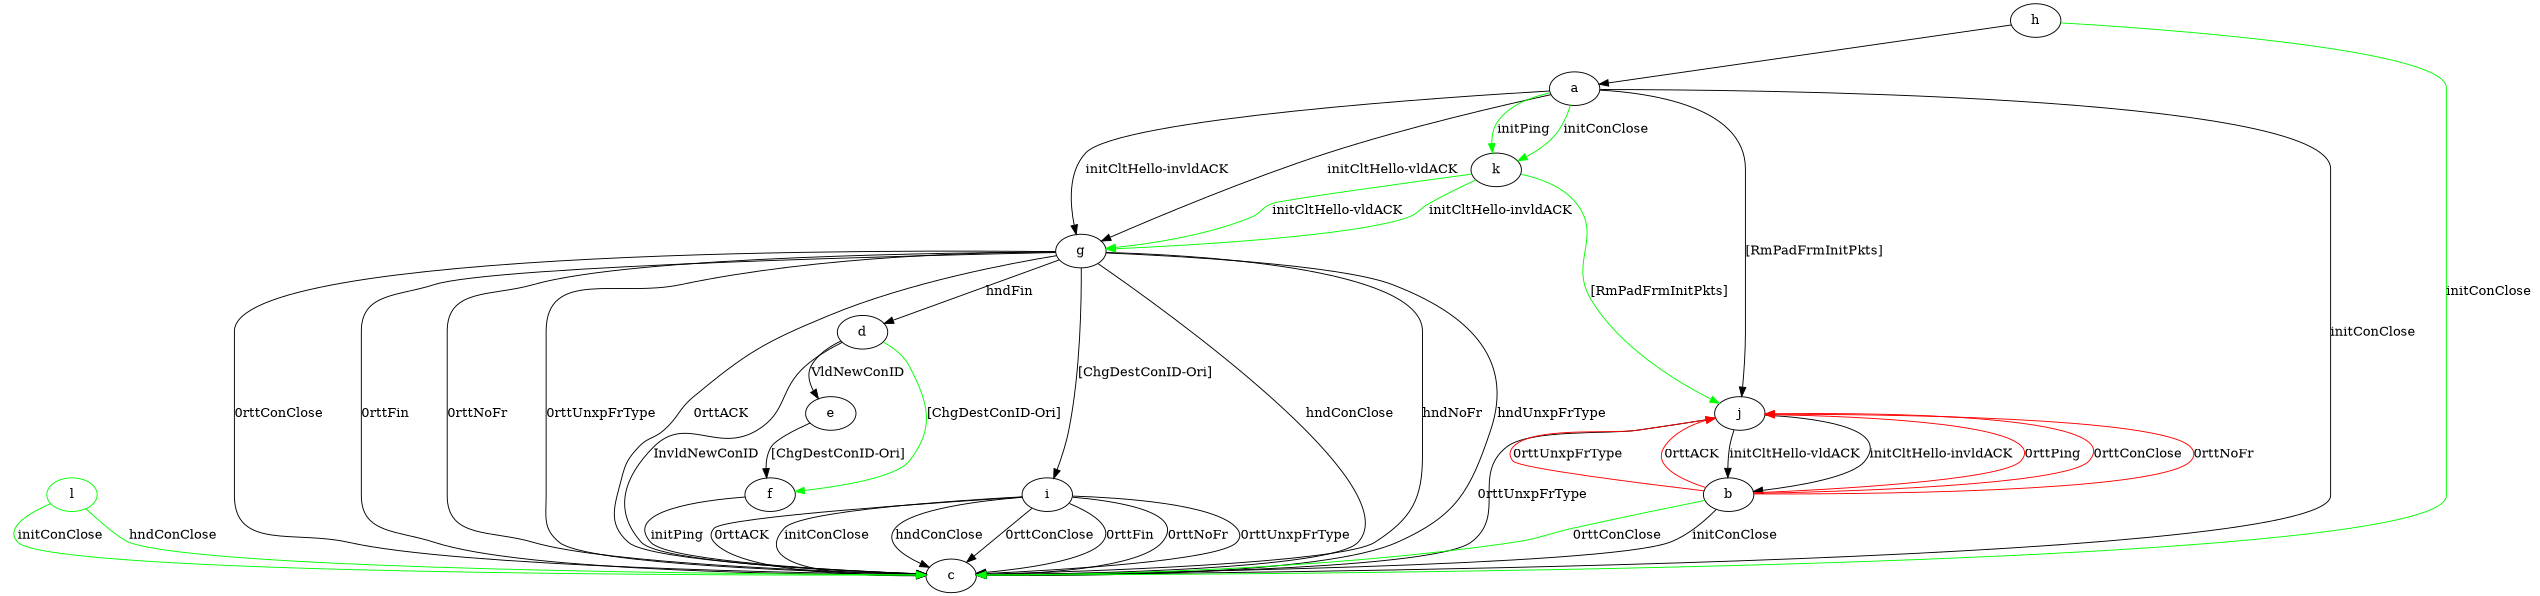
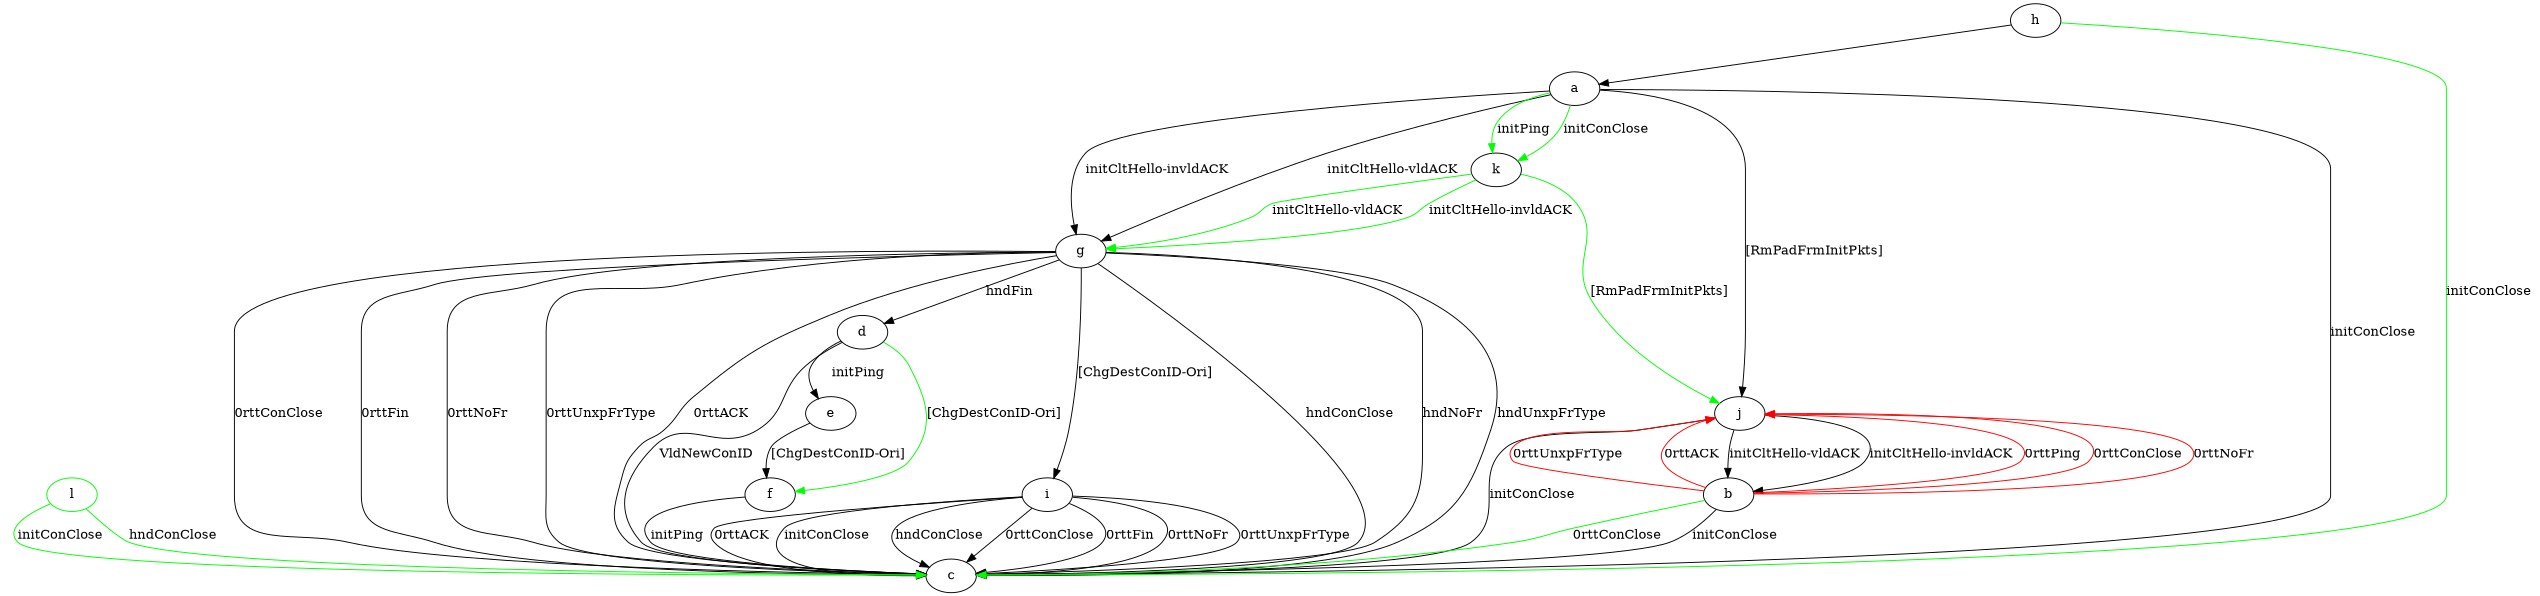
(860, 373) -> (860, 373)
(709, 454) -> (709, 454)
(1534, 495) -> (1534, 495)
